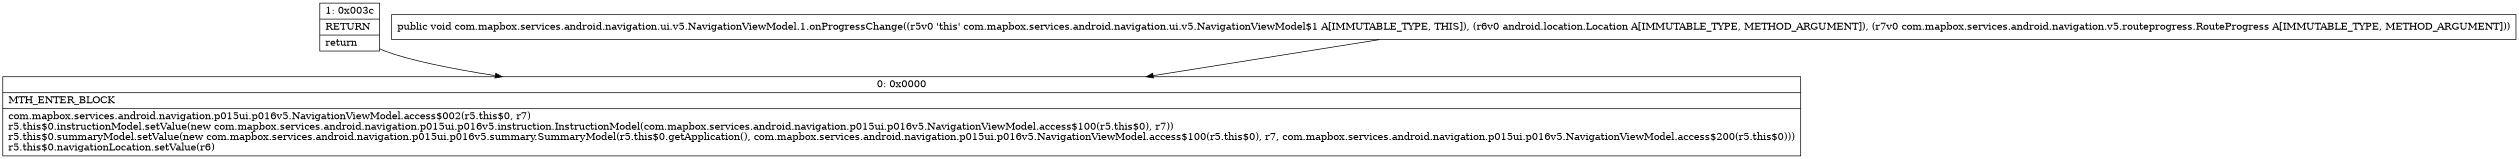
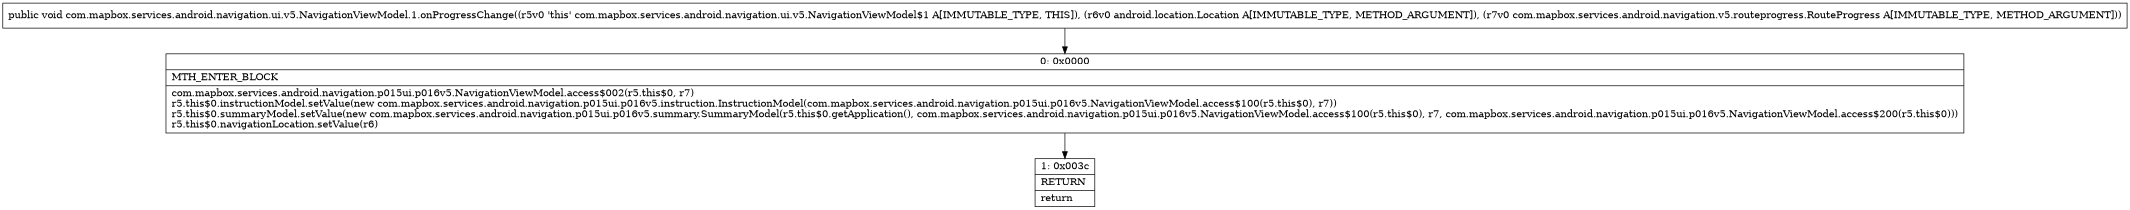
(437, 65) -> (1065, 142)
